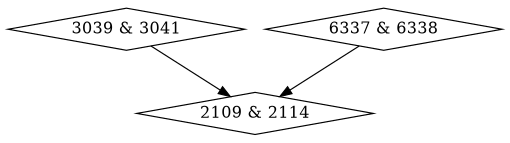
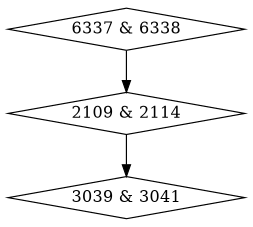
(186, 68) -> (126, 150)
